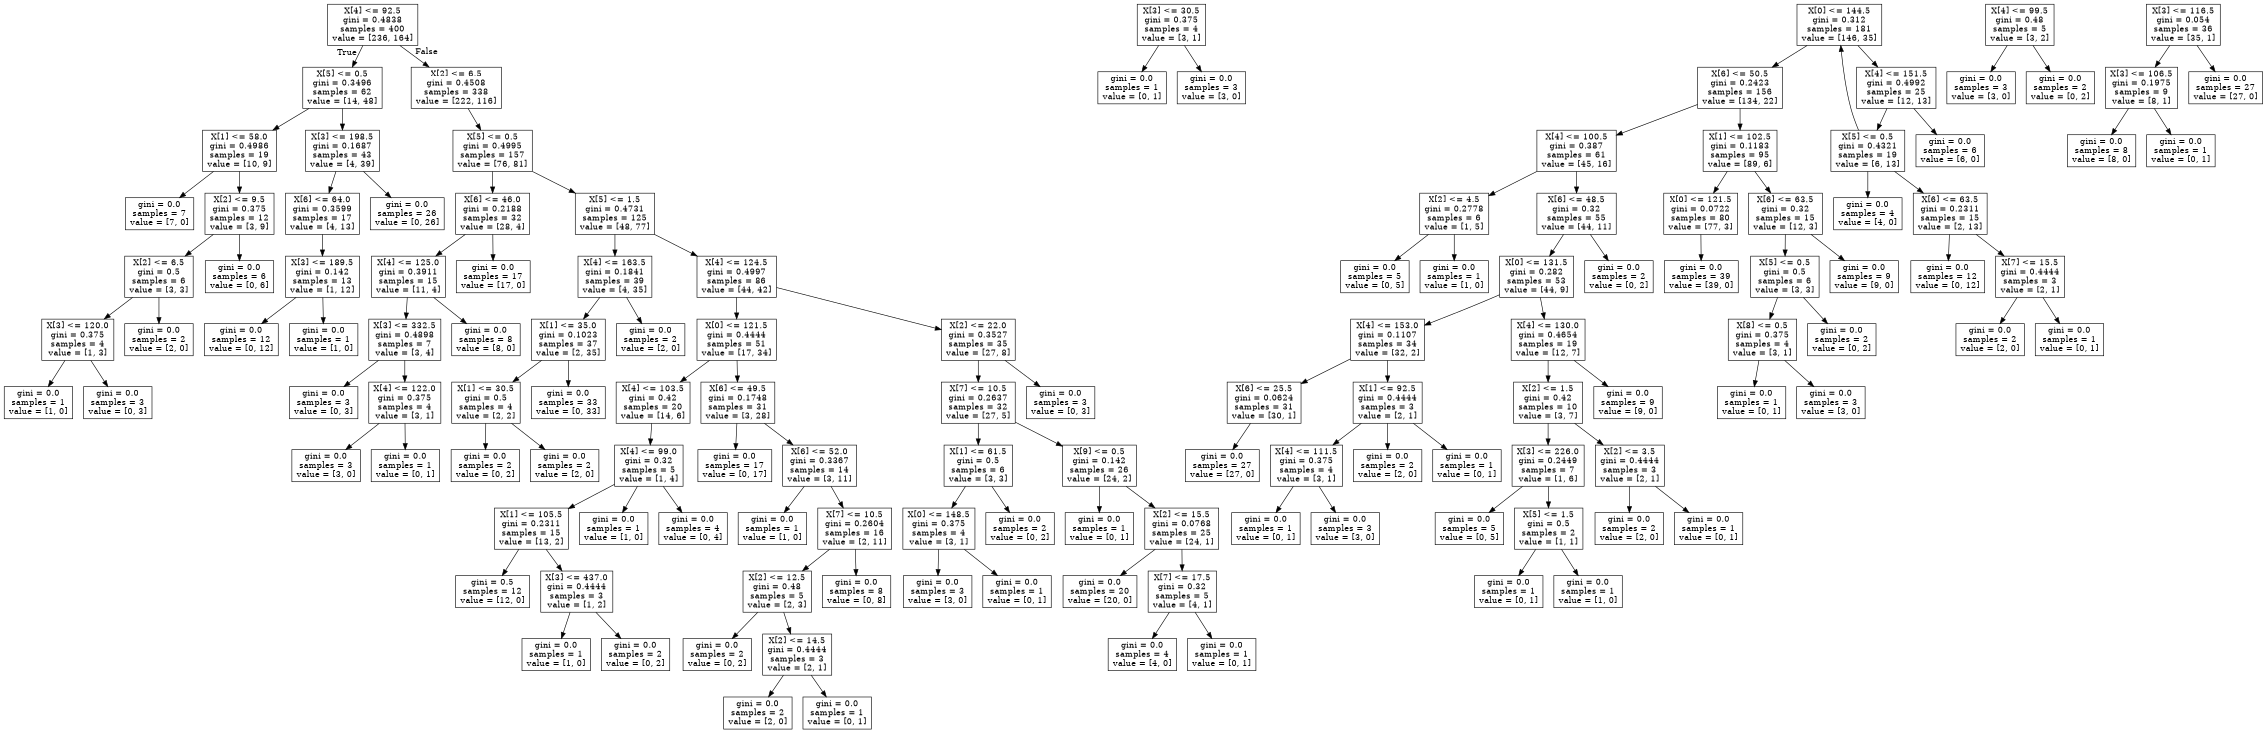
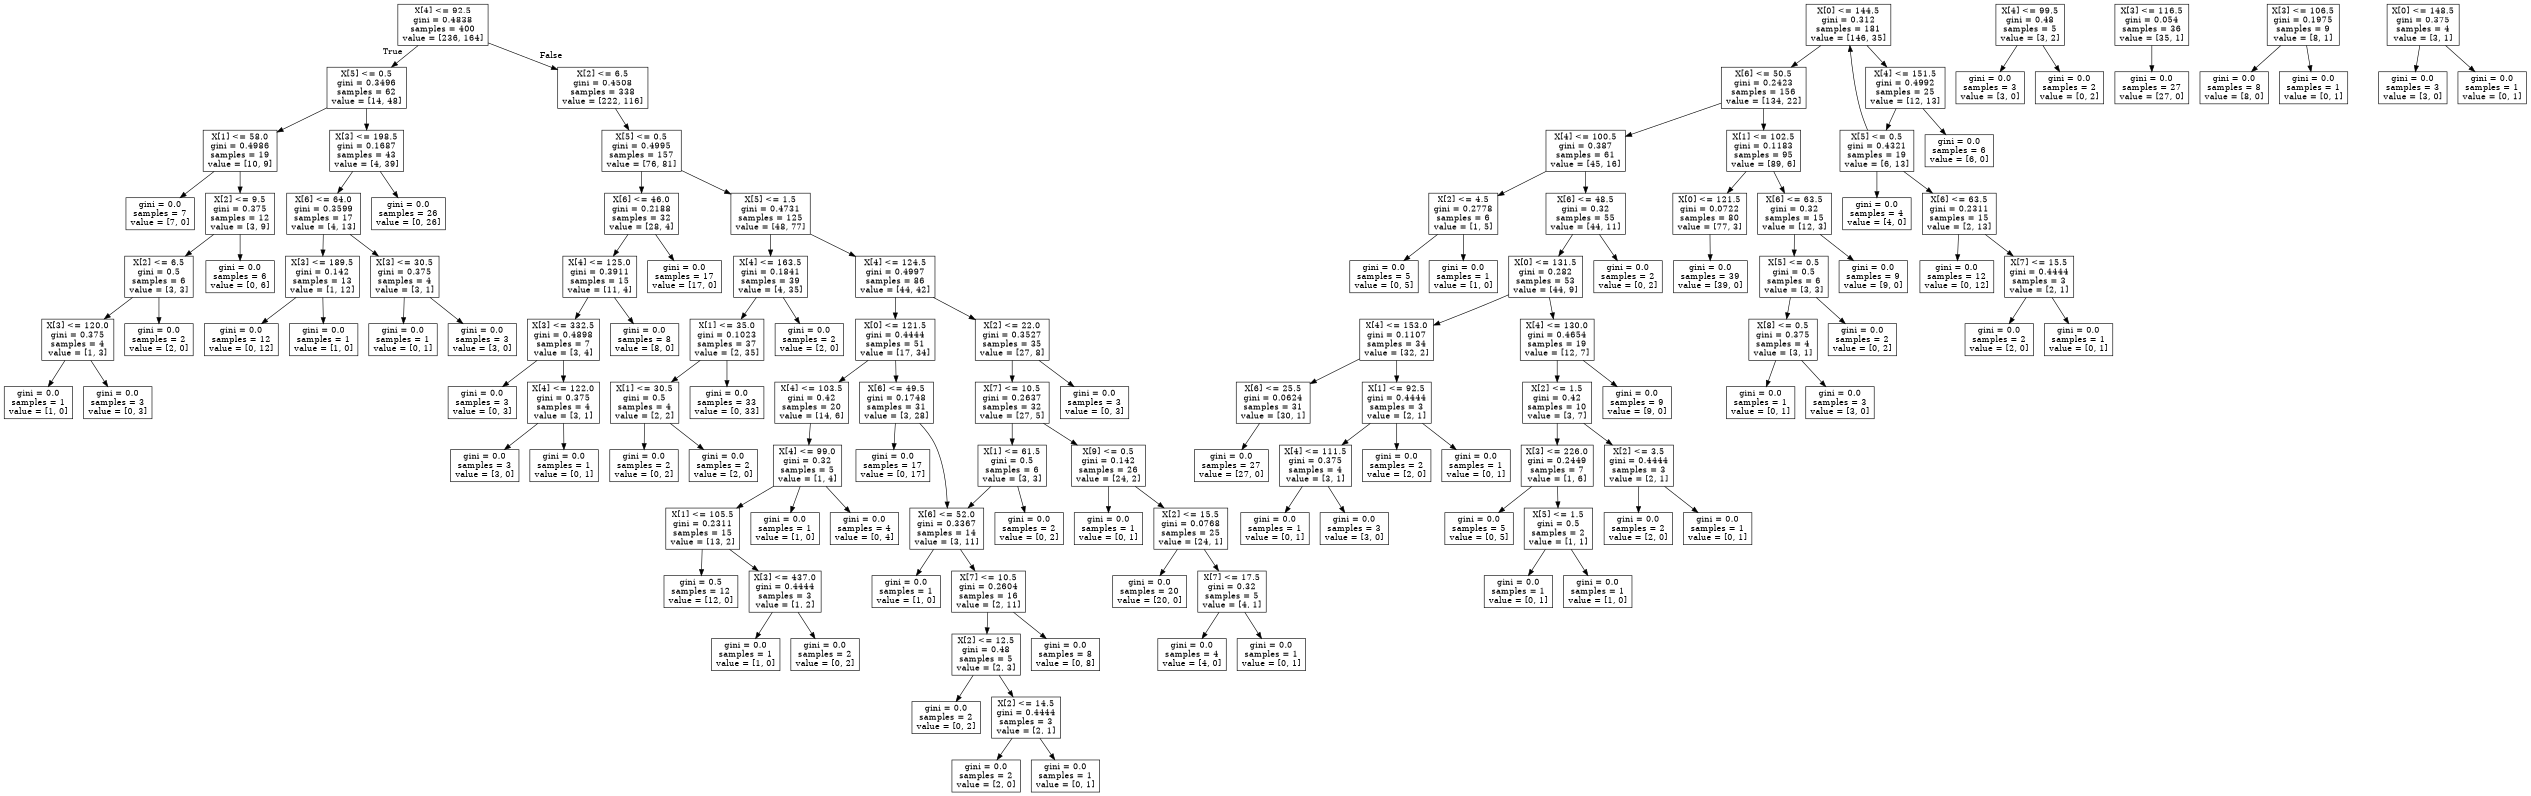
(2164, 54) -> none
none -> (362, 243)
(960, 495) -> (982, 495)
